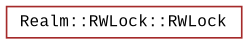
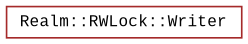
(124, 22) -> (124, 22)
